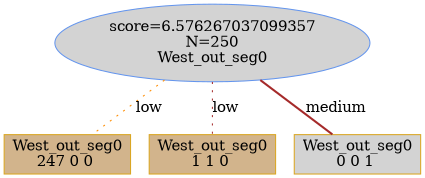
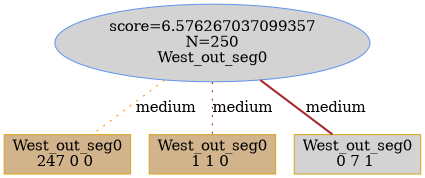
(149, 108) -> (166, 108)
(225, 108) -> (242, 108)
(357, 154) -> (357, 154)
